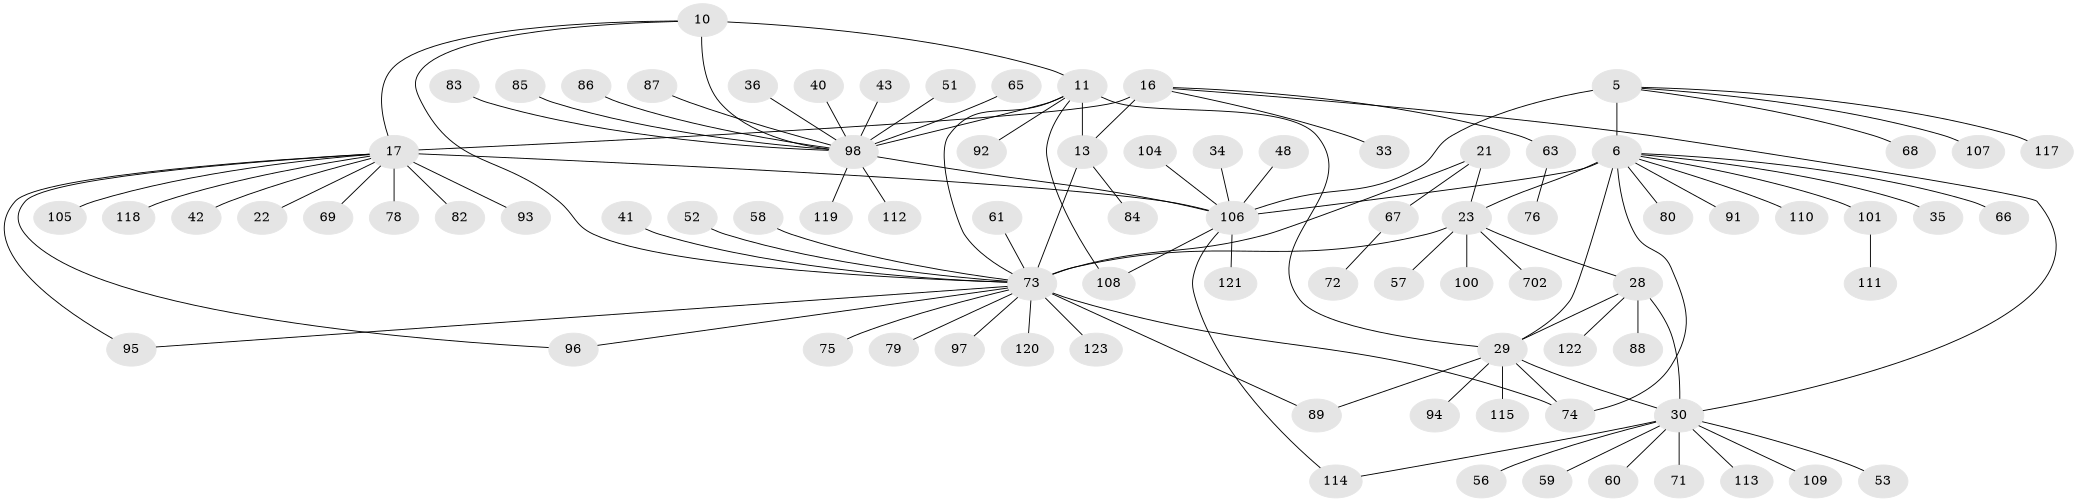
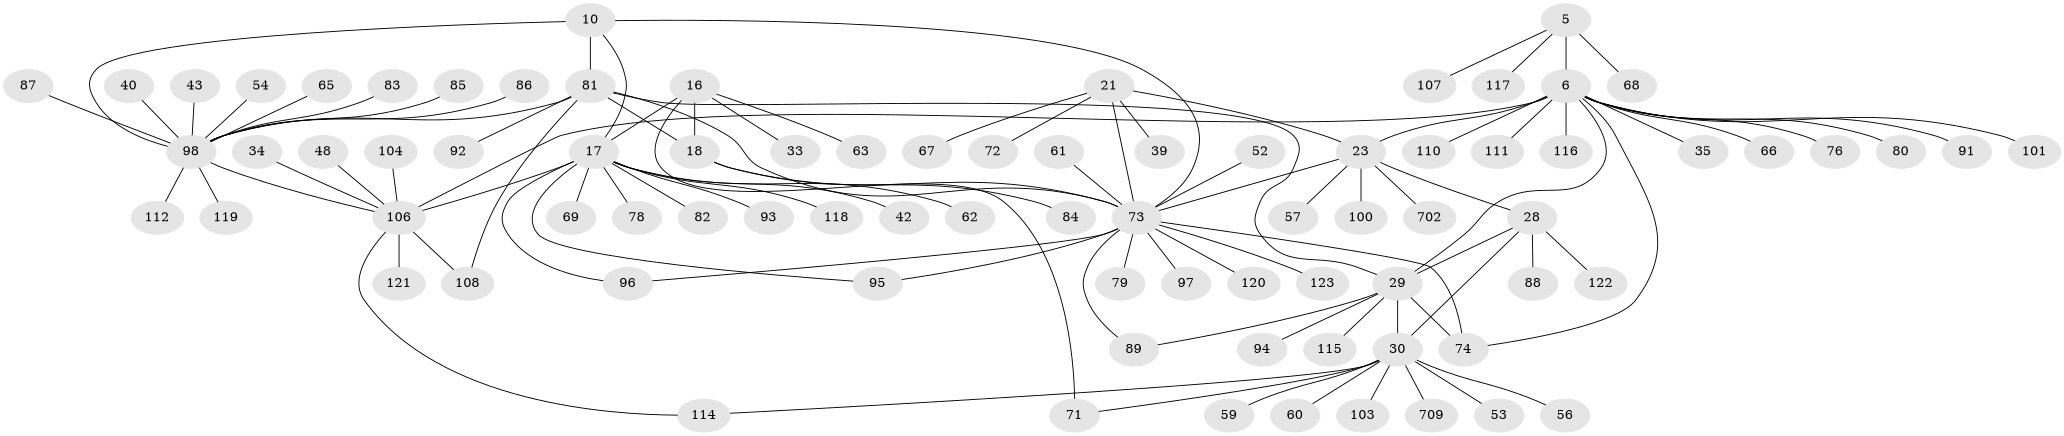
(753, 86) -> none
(951, 86) -> (261, 86)
(1082, 86) -> (590, 86)
(1082, 152) -> (695, 152)
none -> (1160, 152)
none -> (1566, 152)
(1429, 160) -> none
(1832, 164) -> (1008, 207)
(1540, 192) -> (1701, 119)
(60, 218) -> none
(262, 218) -> (970, 218)
(627, 218) -> none
(758, 218) -> none
(1870, 251) -> (1532, 119)
(1362, 252) -> (1041, 124)
(828, 350) -> none
(1747, 481) -> (1363, 416)
(1816, 481) -> (1431, 416)
